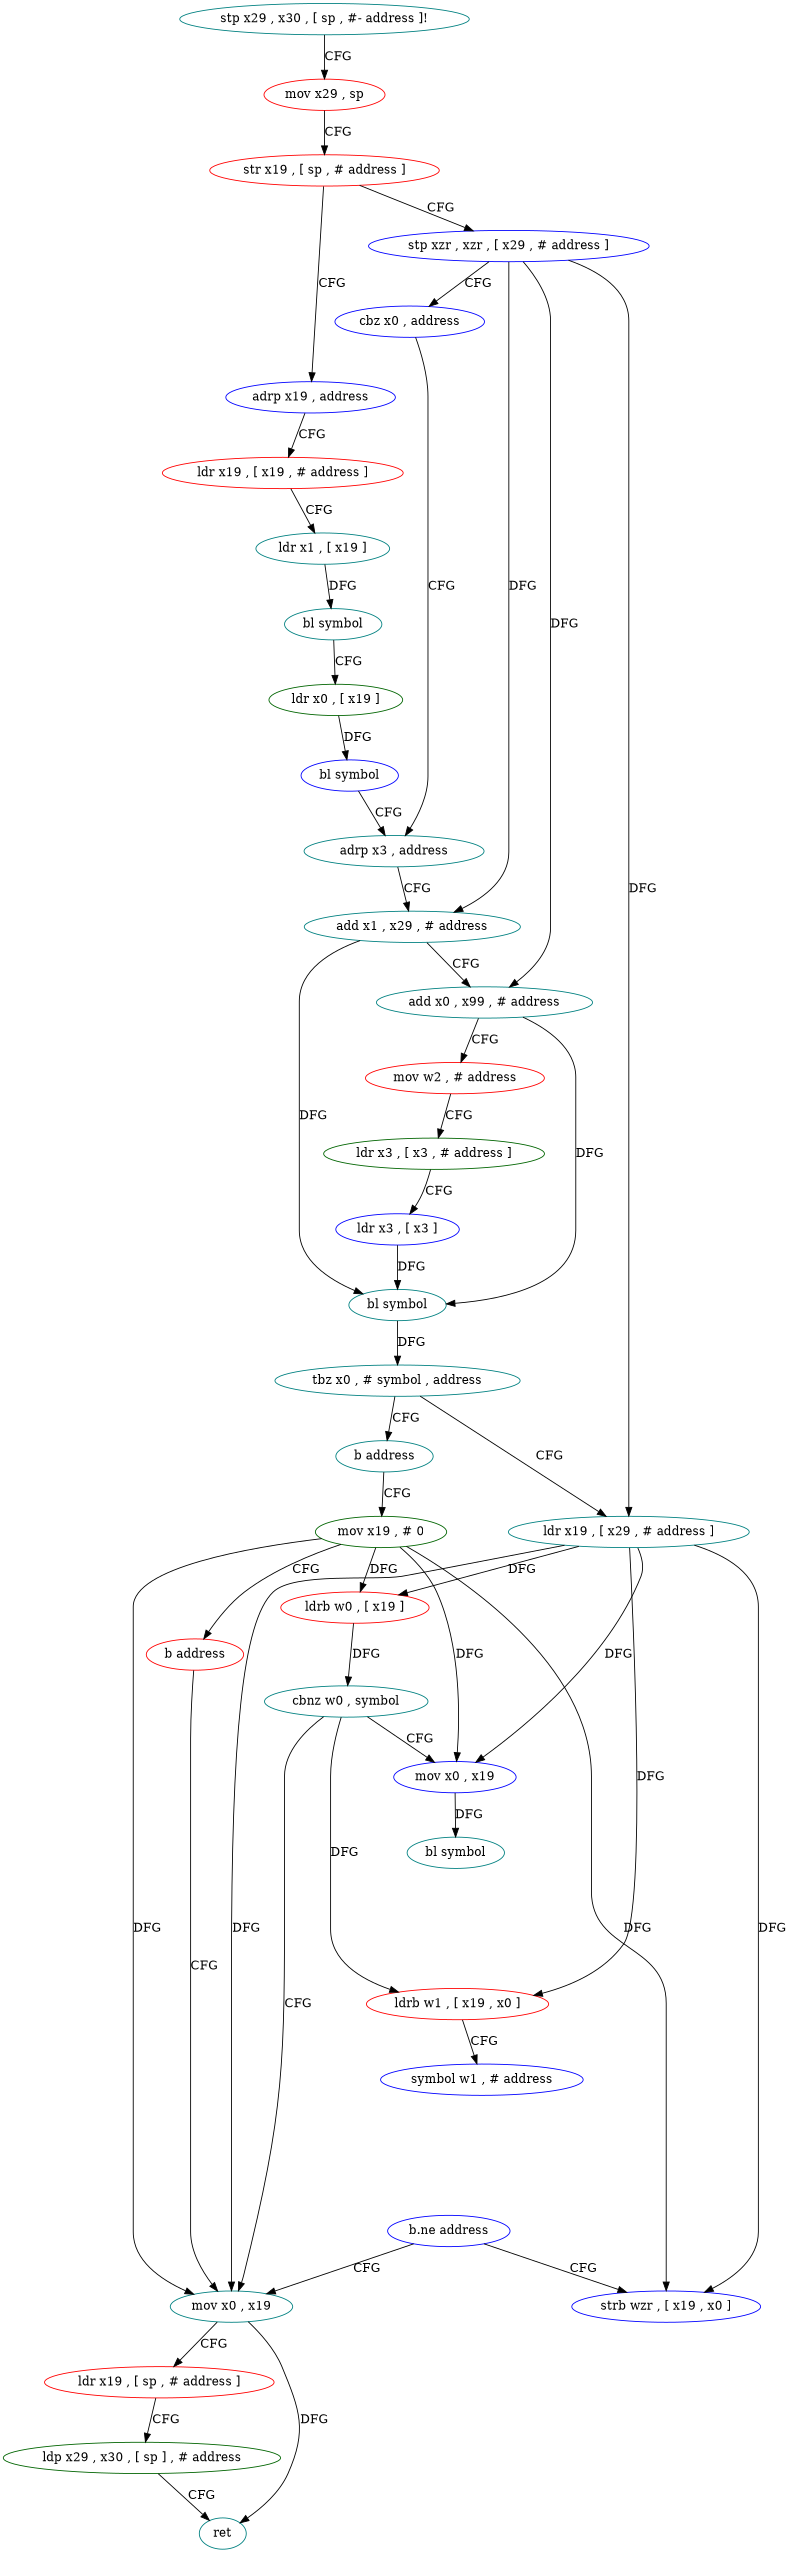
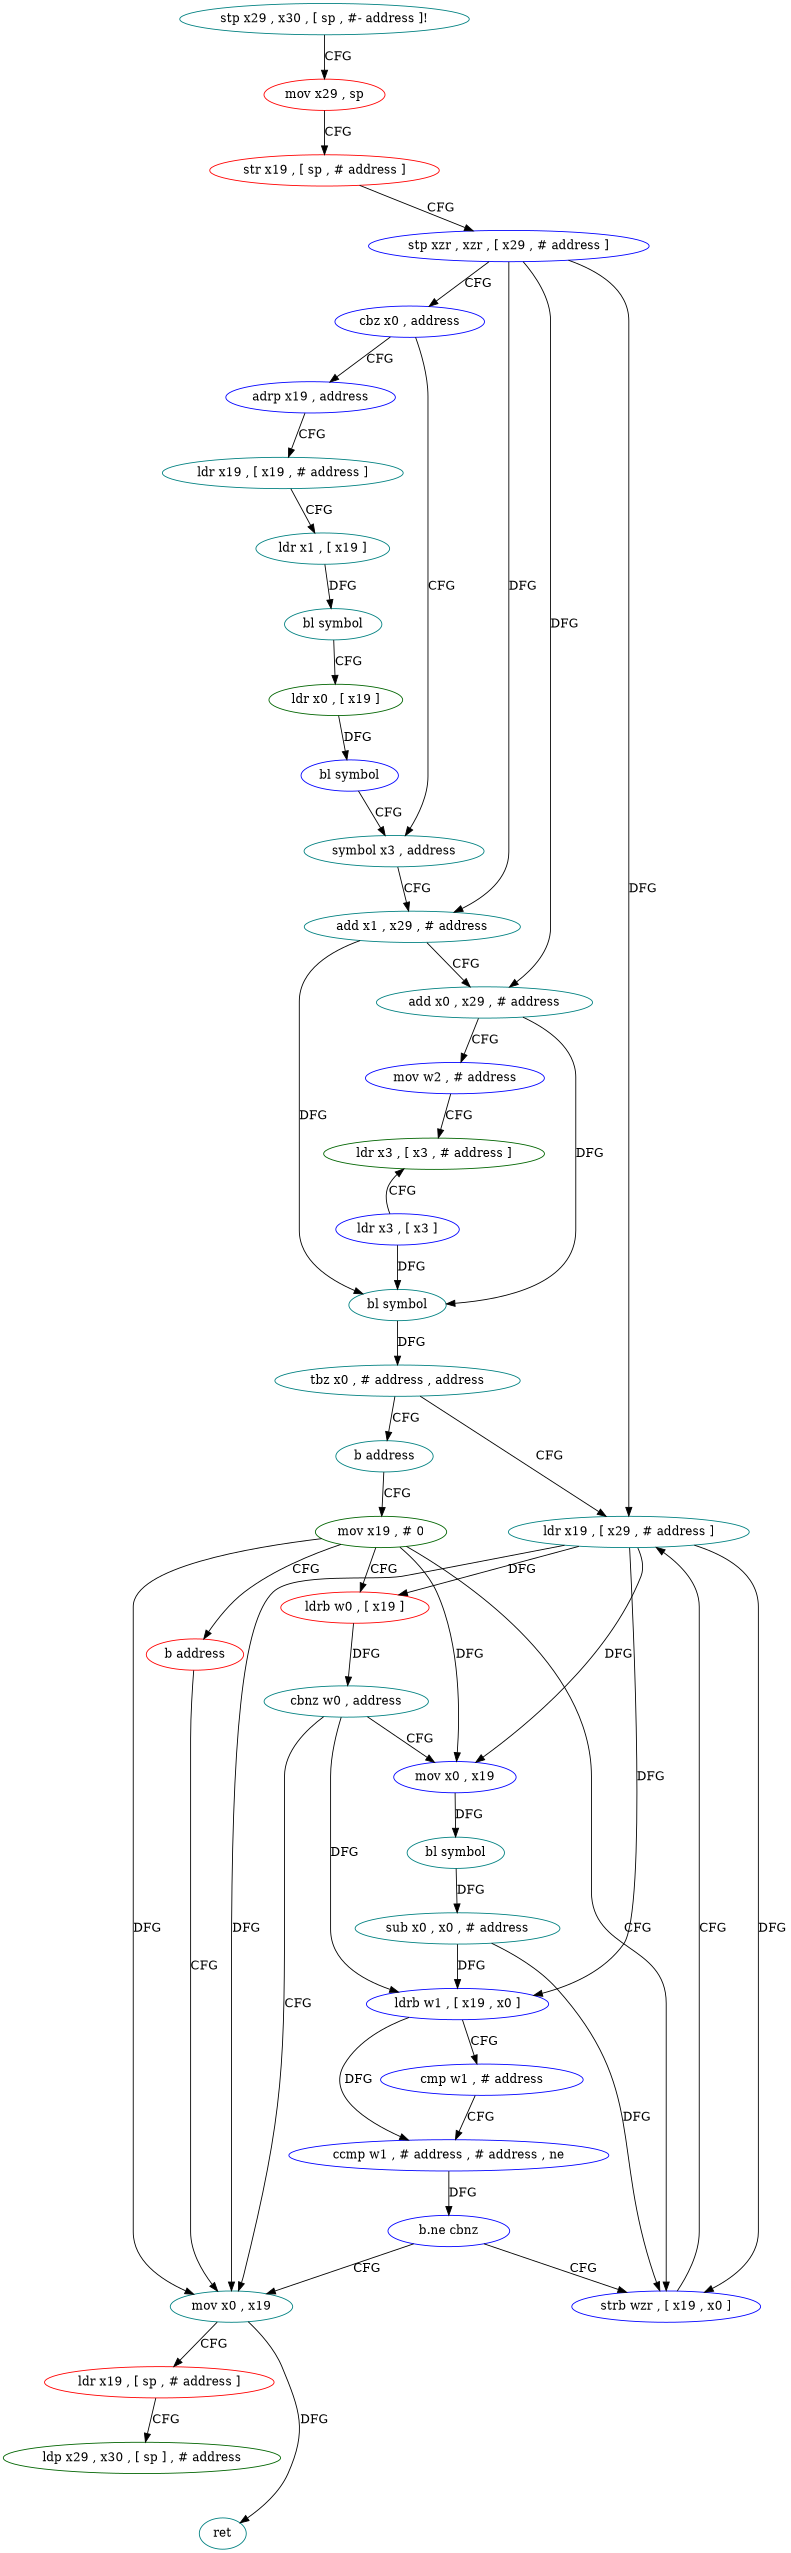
(318, 280) -> (364, 357)
(283, 473) -> (283, 473)
(394, 851) -> (394, 851)
(484, 1002) -> (484, 1002)
(455, 1078) -> (455, 1078)
(424, 1189) -> (386, 1193)
(398, 1381) -> (398, 1381)
(384, 1570) -> (384, 1570)
(346, 1702) -> (346, 1702)
none -> (699, 1918)
none -> (458, 1928)
(638, 1928) -> (638, 1928)
(458, 2004) -> (458, 2004)
(482, 2080) -> (482, 2080)
none -> (449, 2155)
(449, 2231) -> (449, 2231)
(180, 2494) -> none
